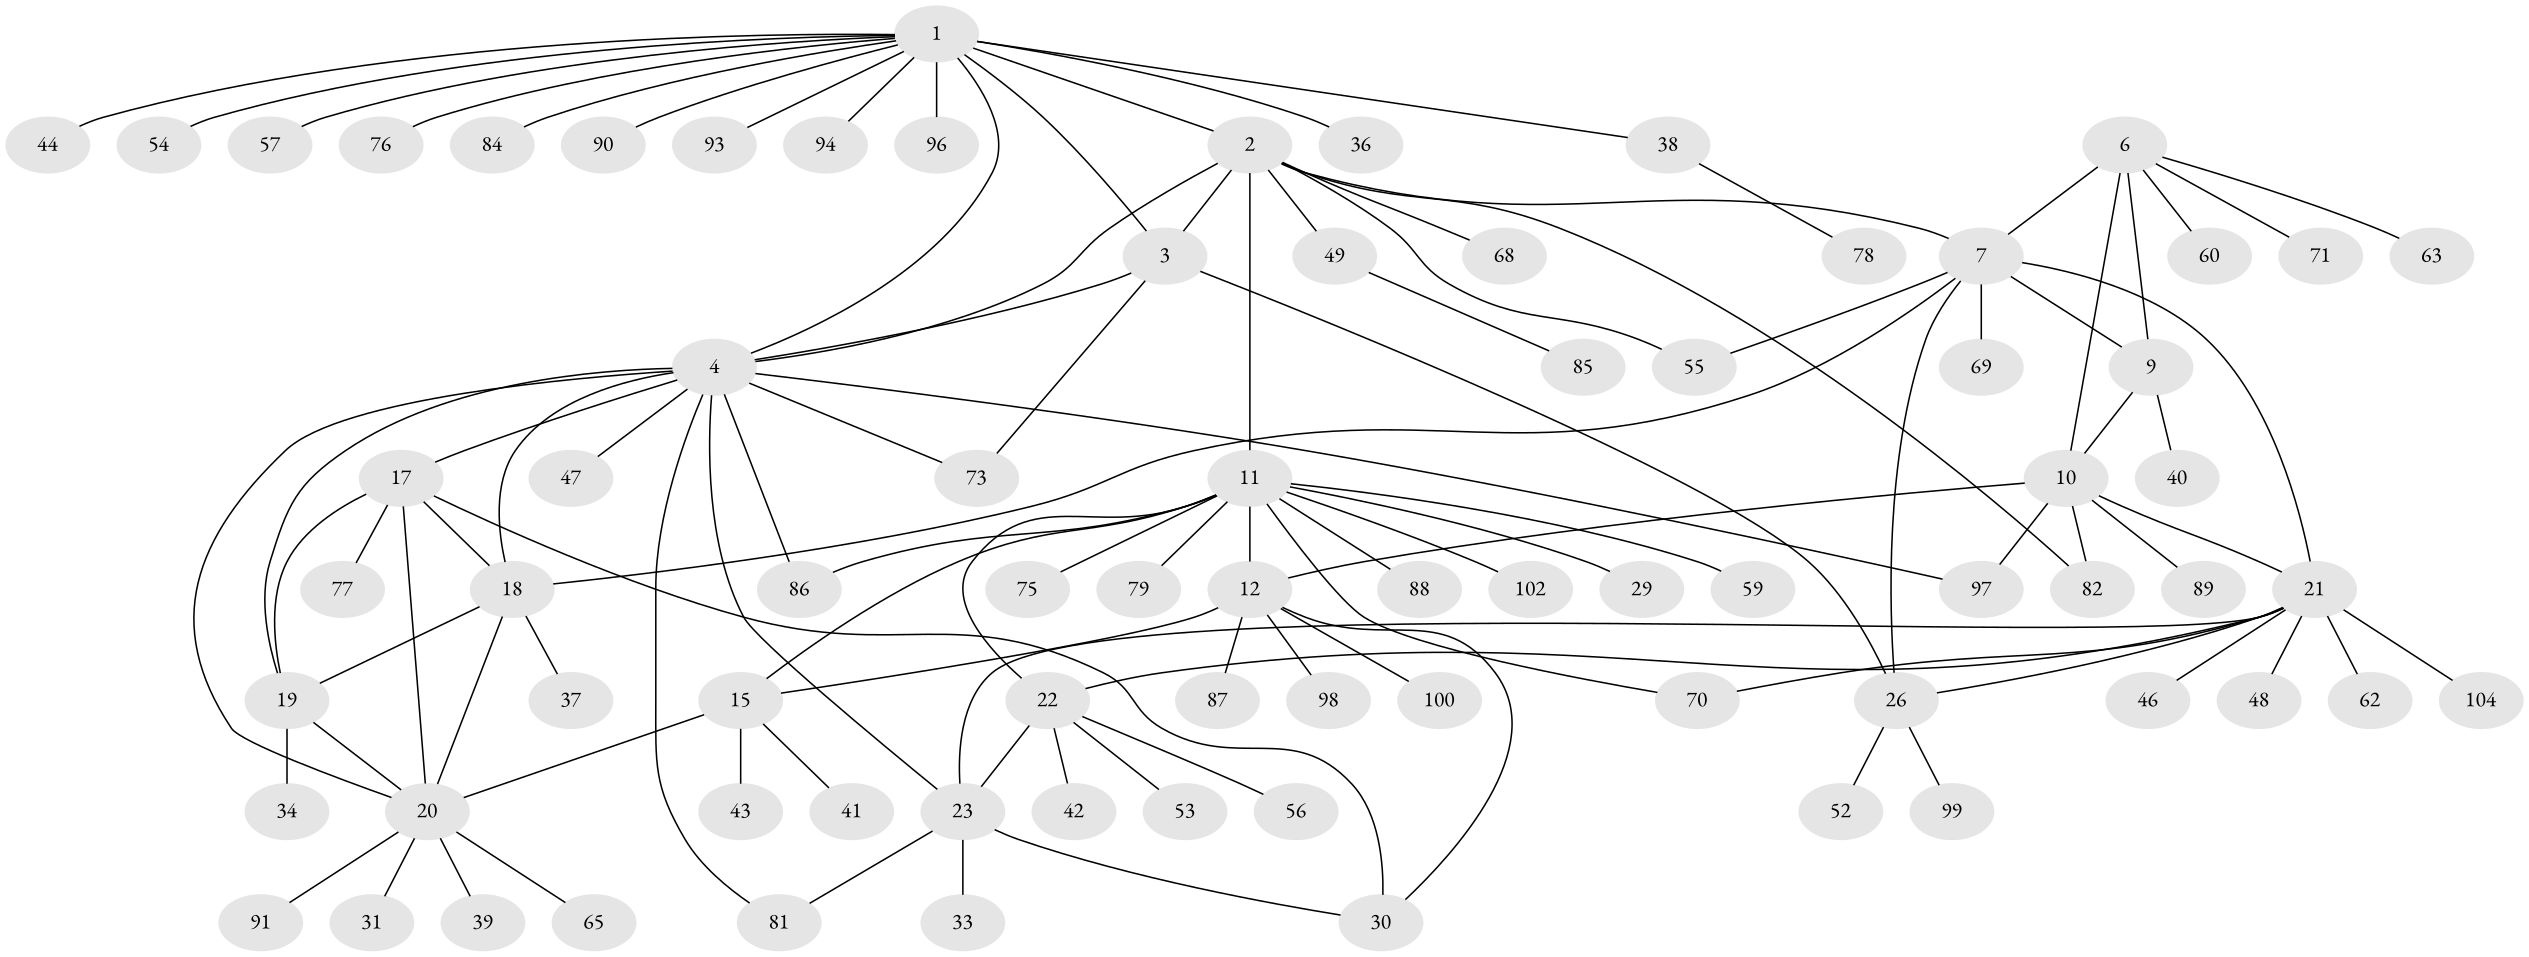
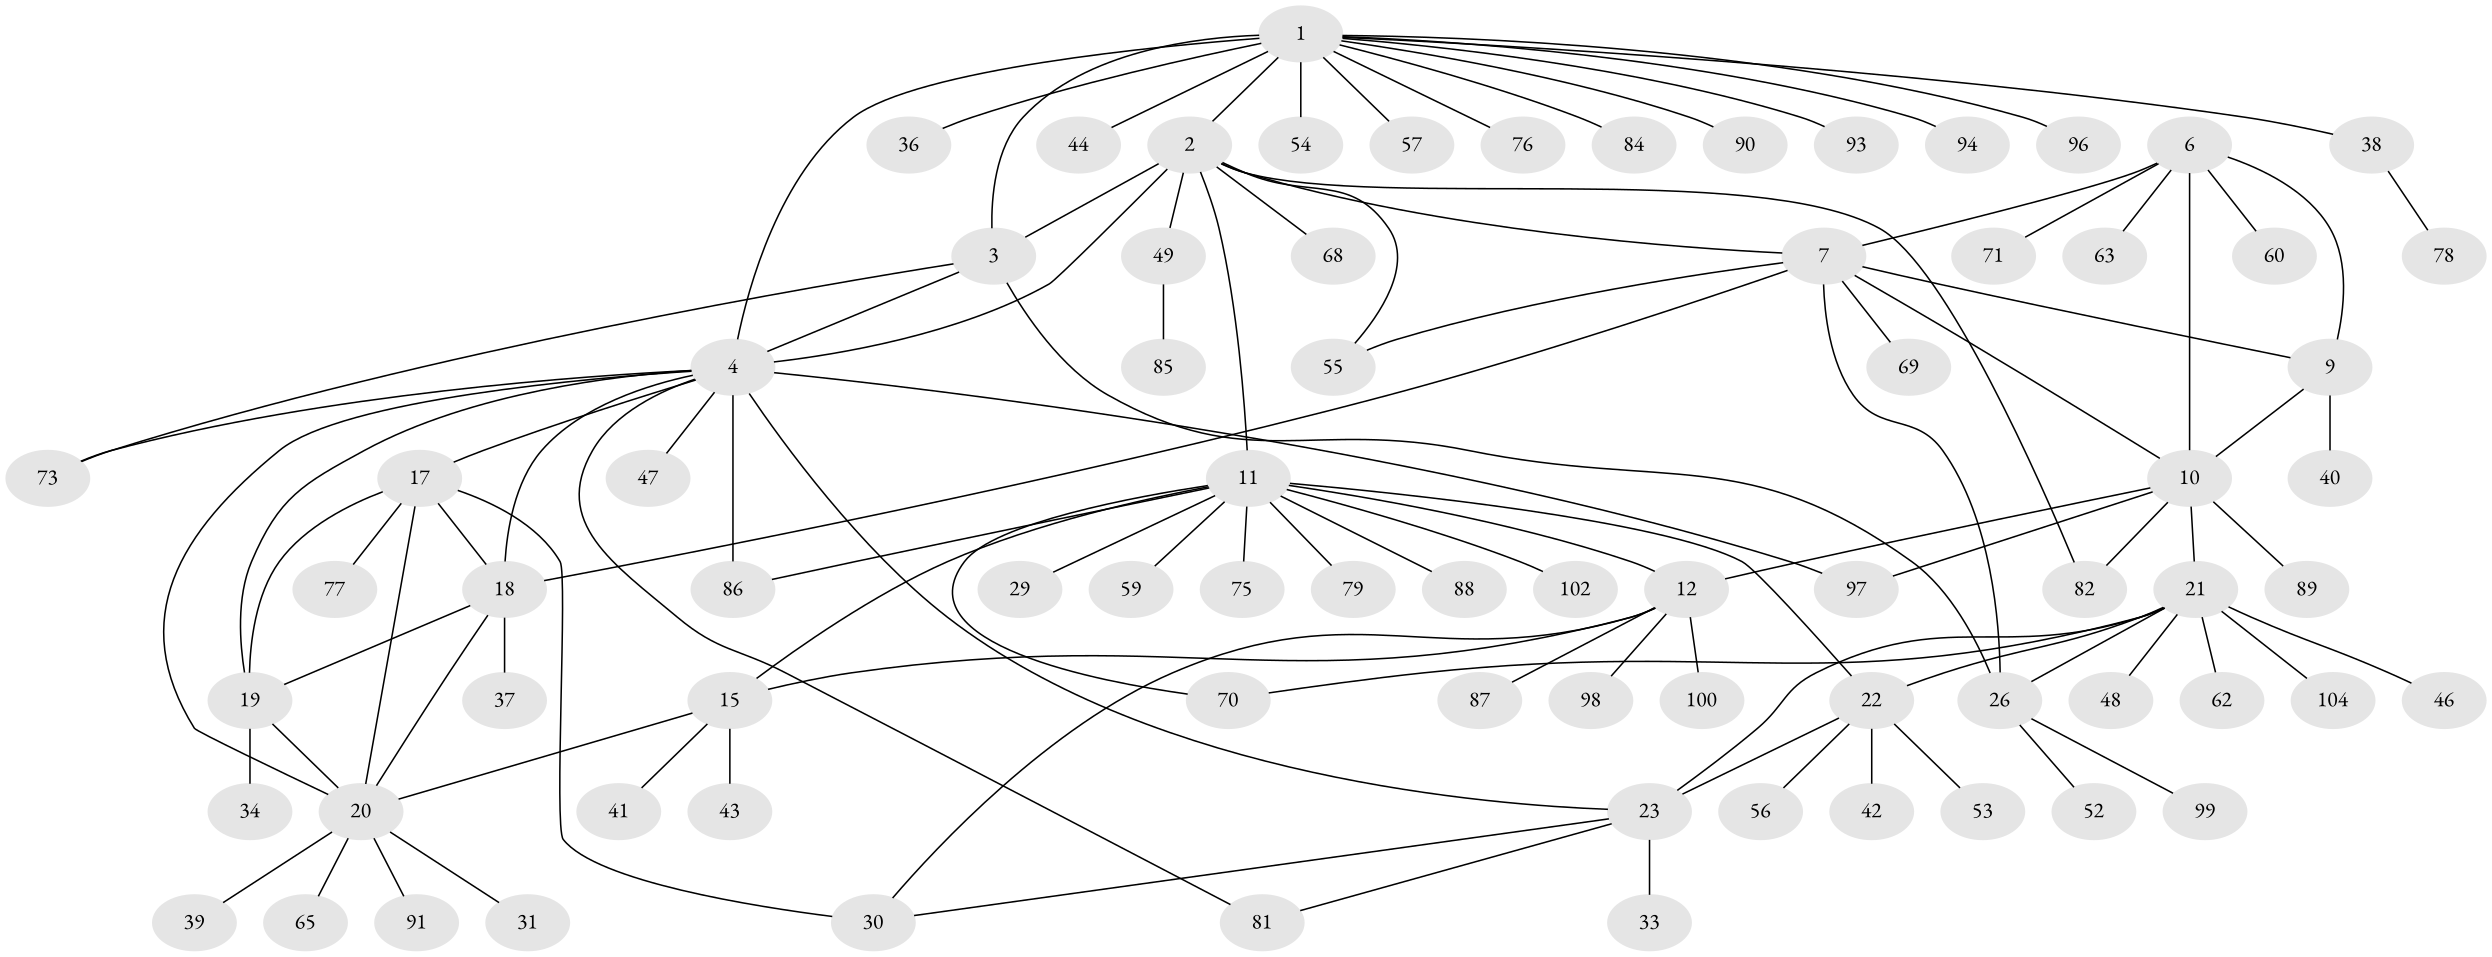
(2222, 357) -> (2008, 366)
